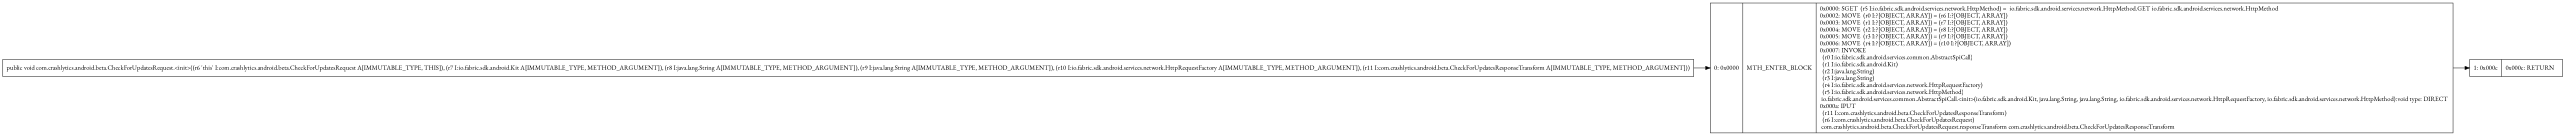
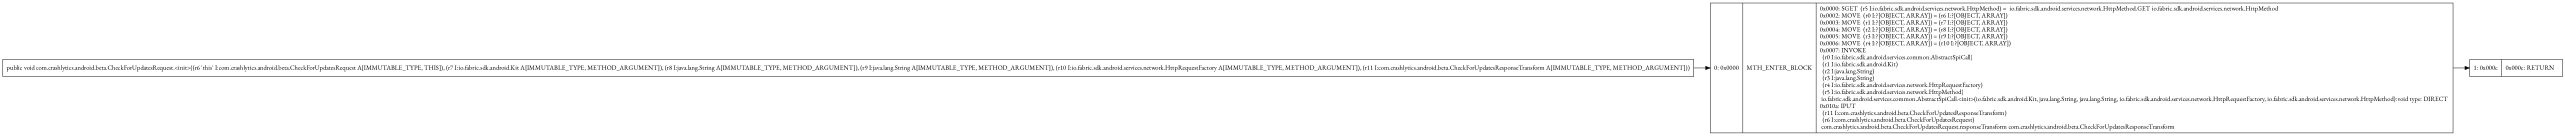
(1839, 106) -> (1839, 106)
